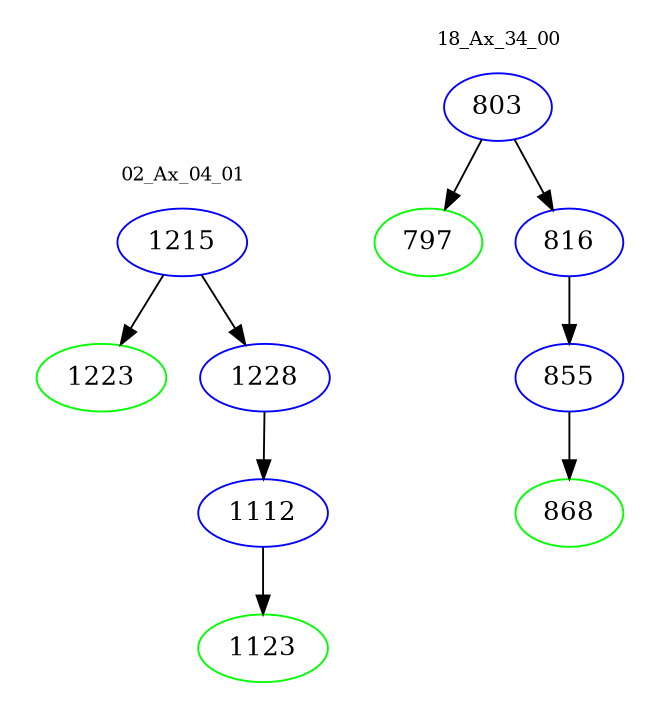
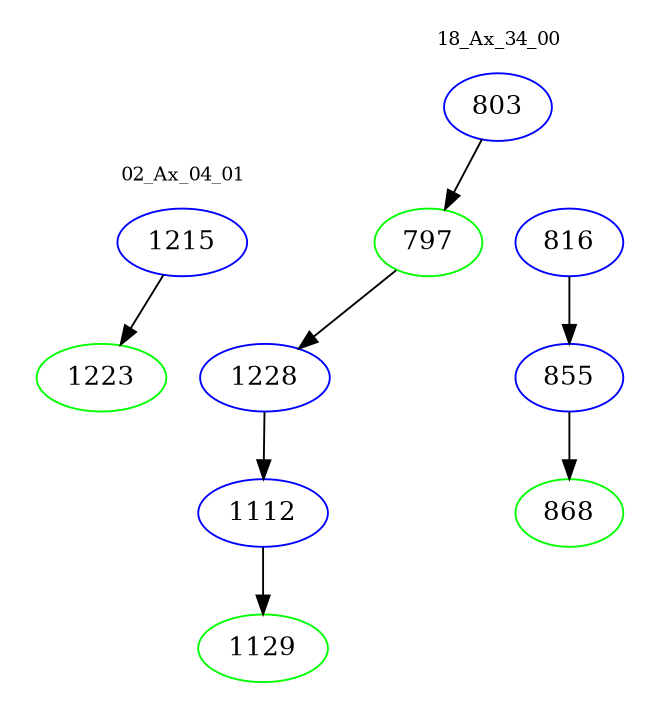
(529, 166) -> none
(218, 302) -> (371, 290)
(263, 648) -> (263, 648)
